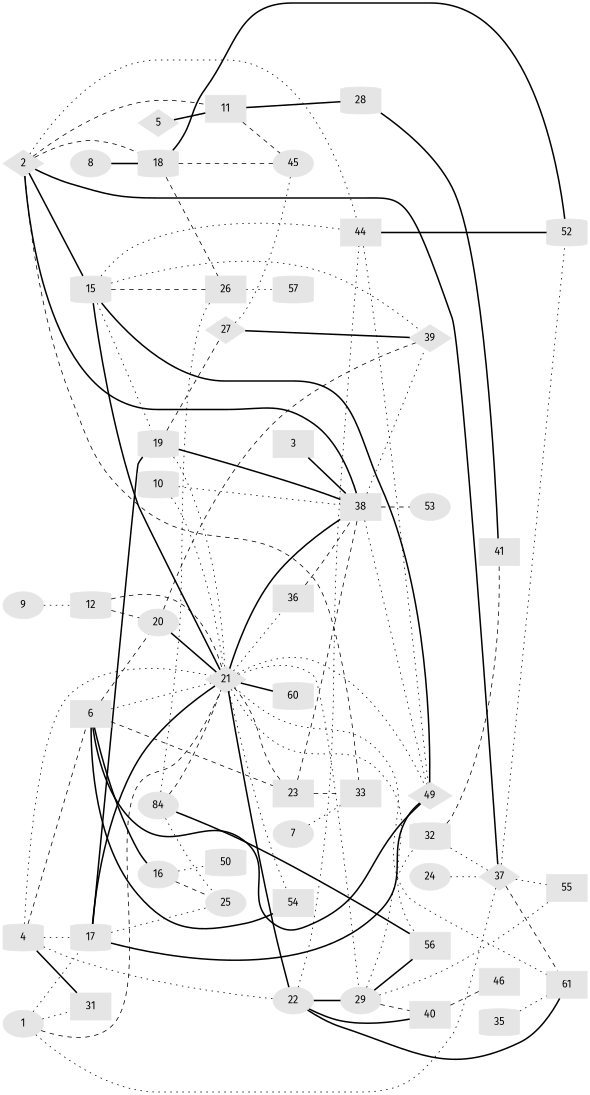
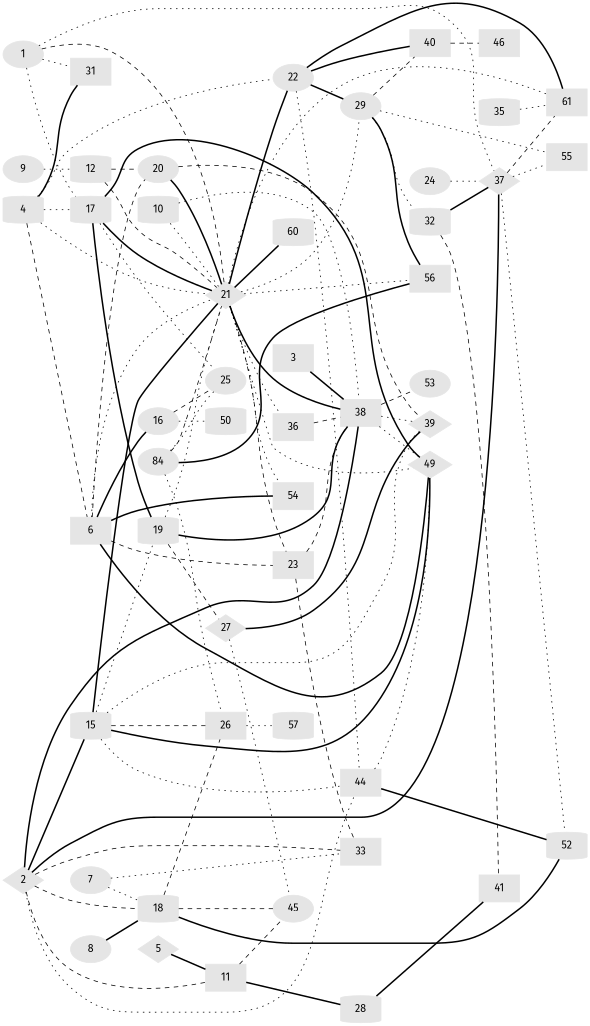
(469, 859) -> (469, 199)
none -> (123, 894)
